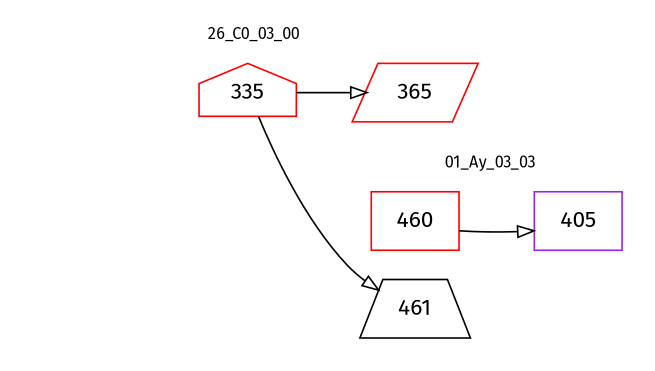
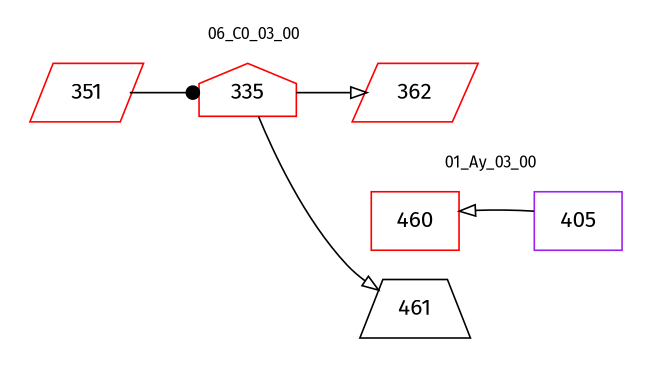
(254, 35) -> (254, 35)
none -> (87, 93)
(415, 93) -> (415, 93)
(491, 163) -> (491, 163)
(488, 232) -> (505, 210)
